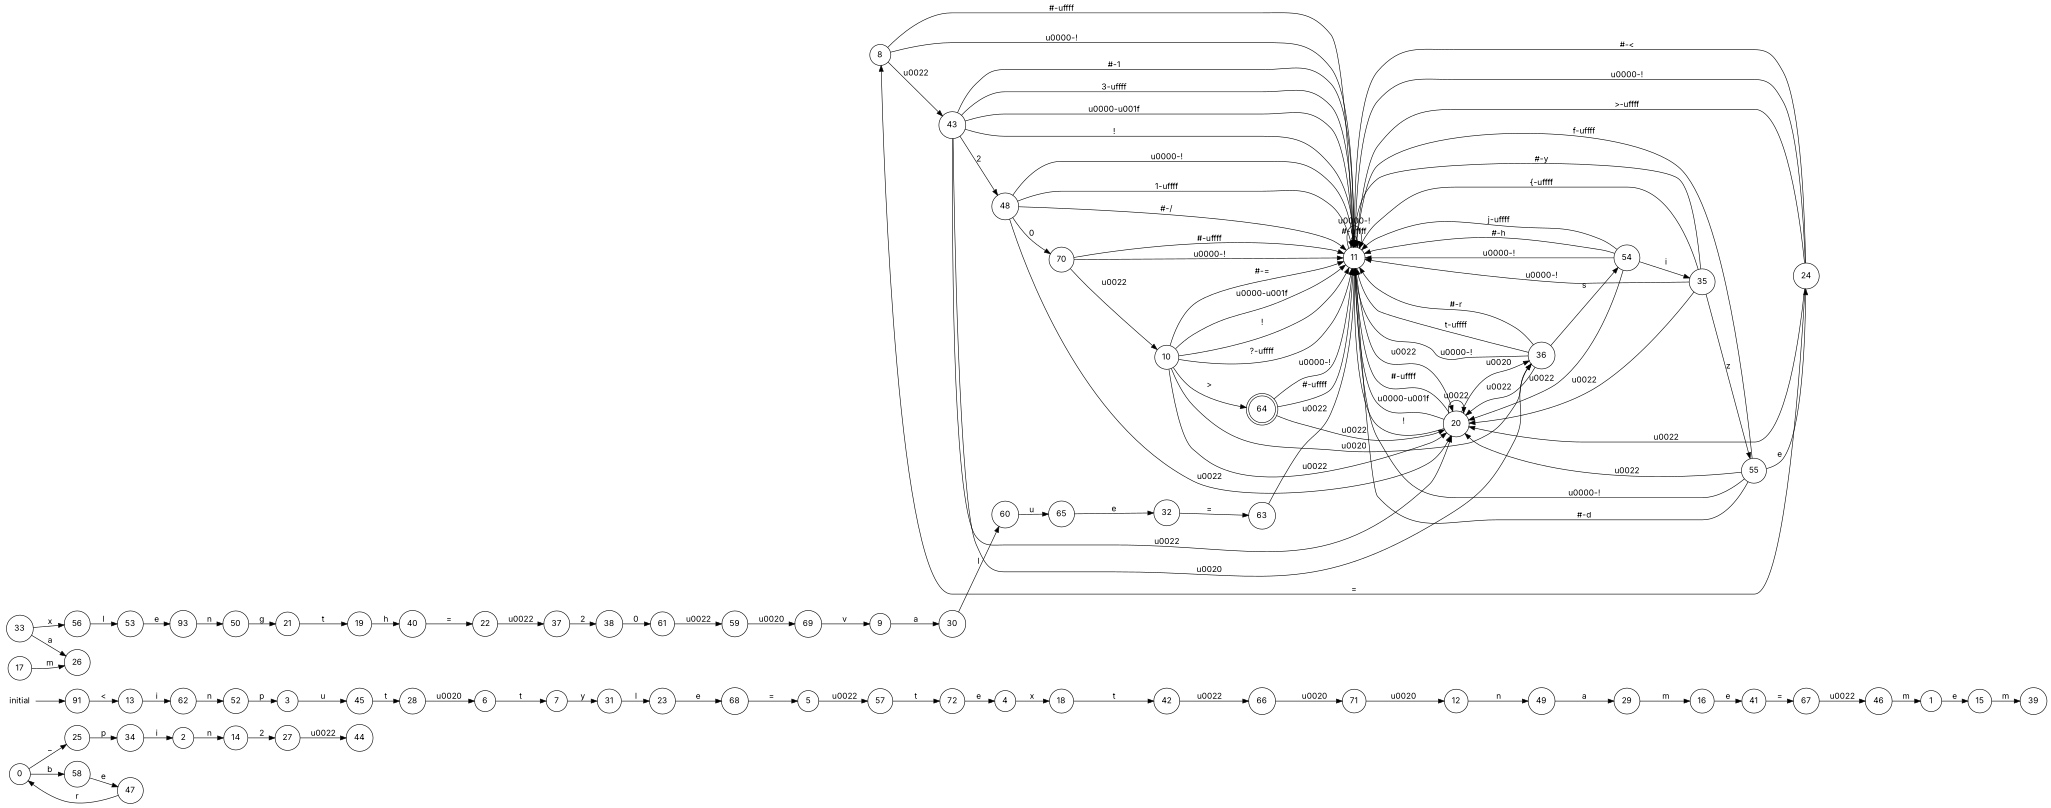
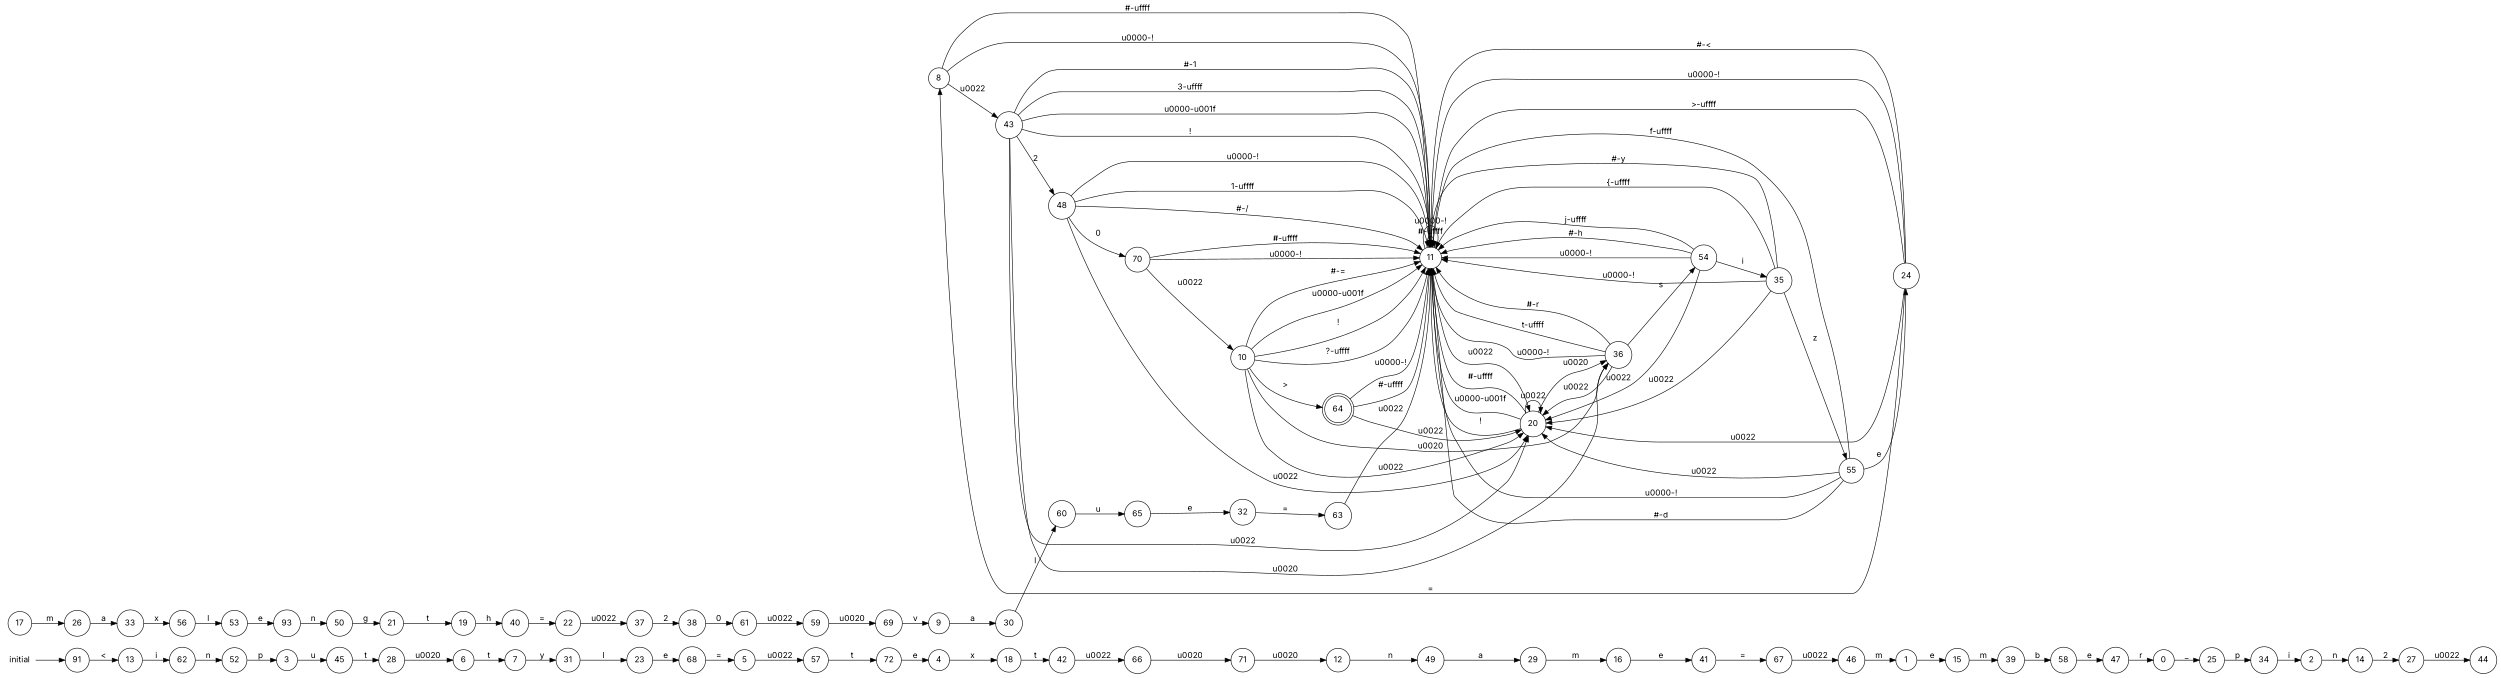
(46, 644) -> (101, 623)
(44, 774) -> (2035, 660)
